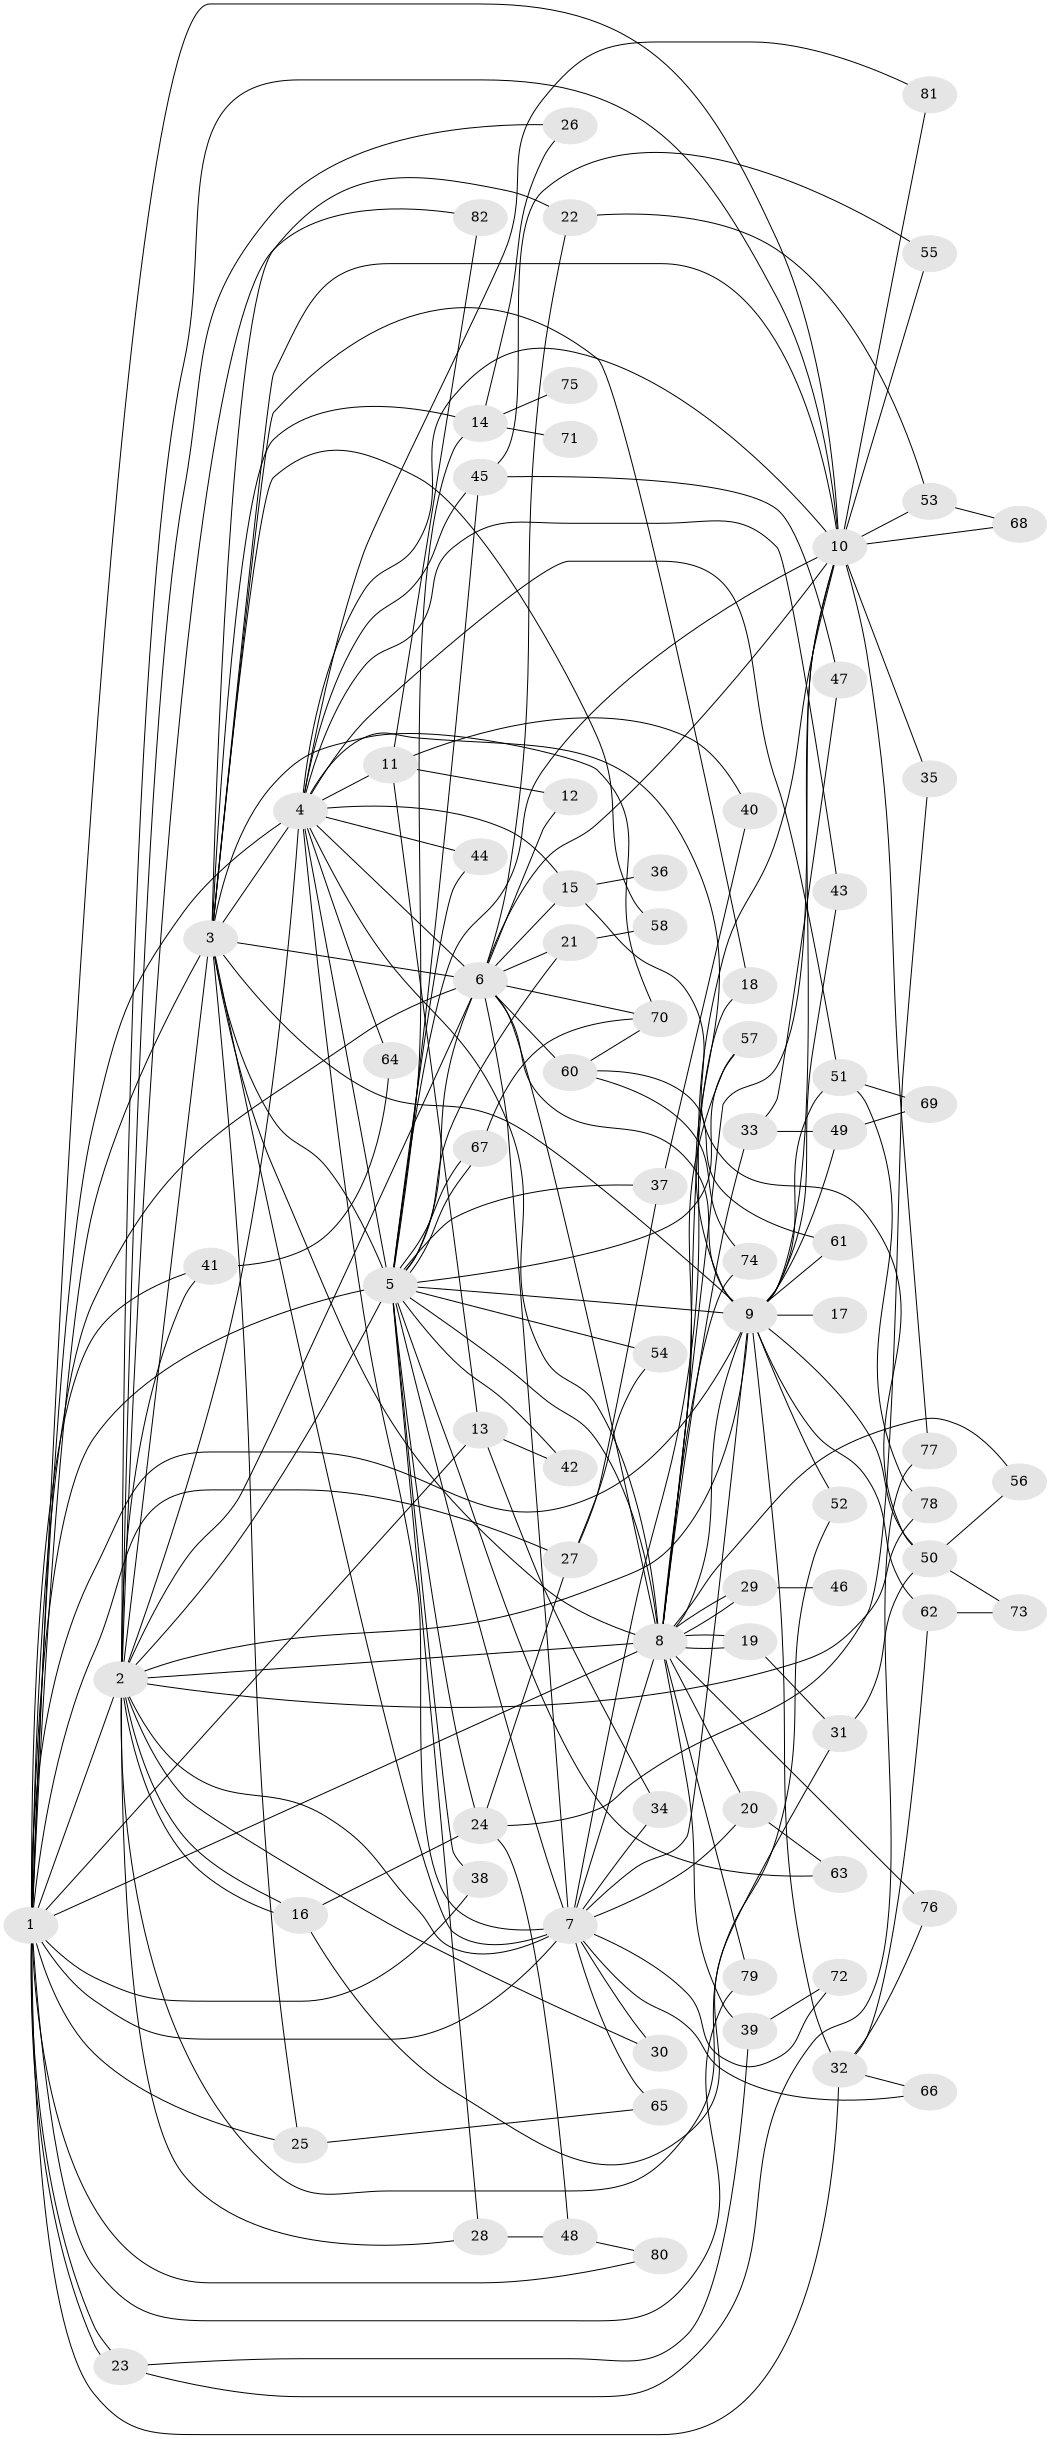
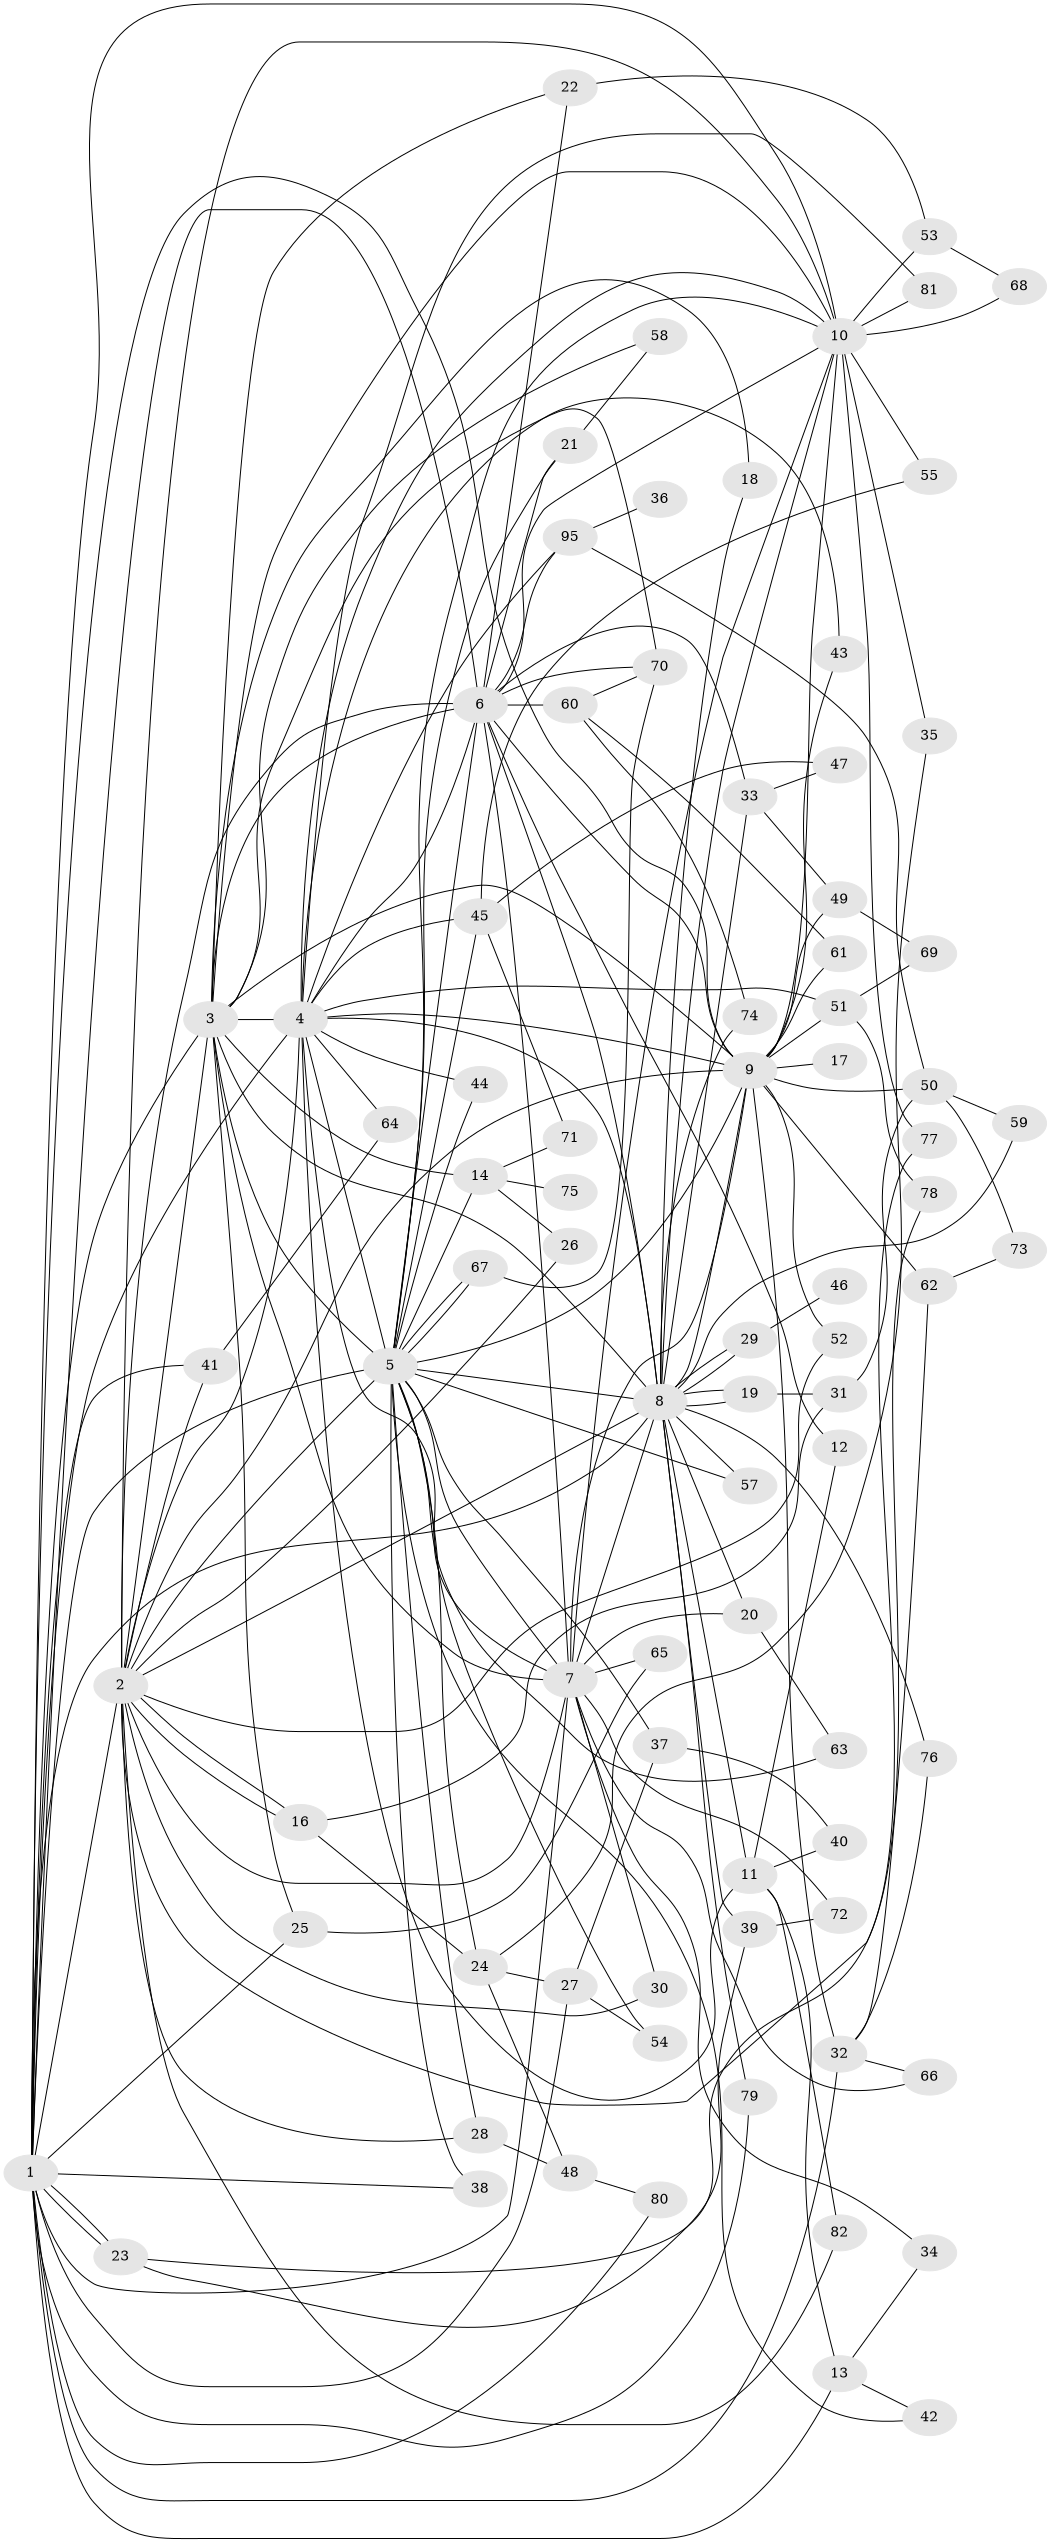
none -> (661, 629)
(570, 889) -> (570, 537)
none -> (529, 1037)
(1020, 1482) -> (1020, 1123)
none -> (705, 1639)
